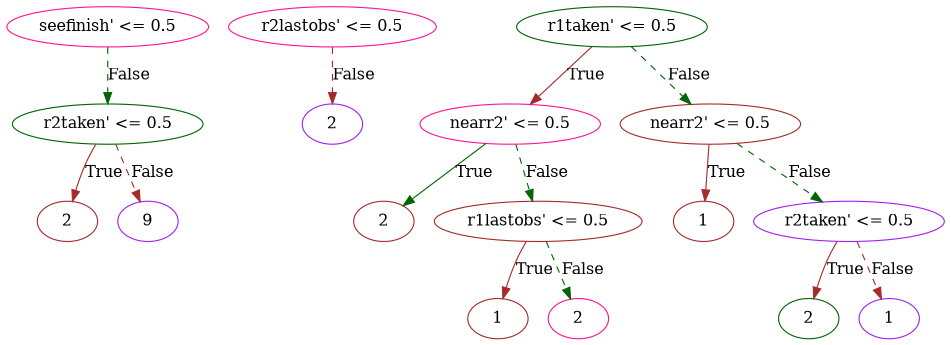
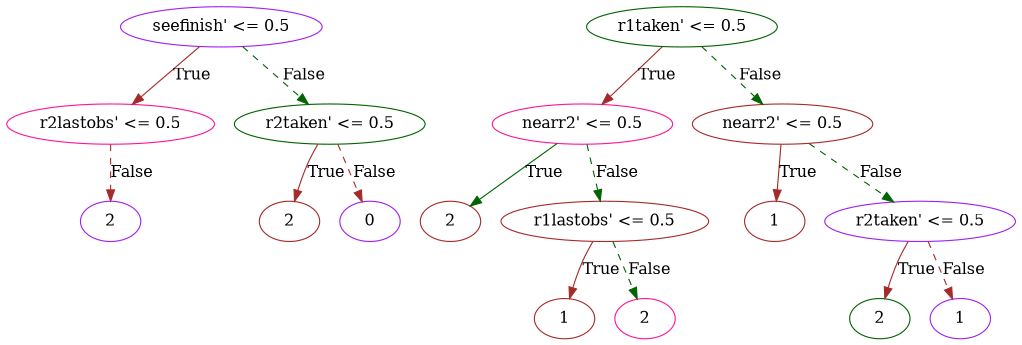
(108, 27) -> (221, 27)
none -> (170, 72)
(148, 221) -> (370, 221)
